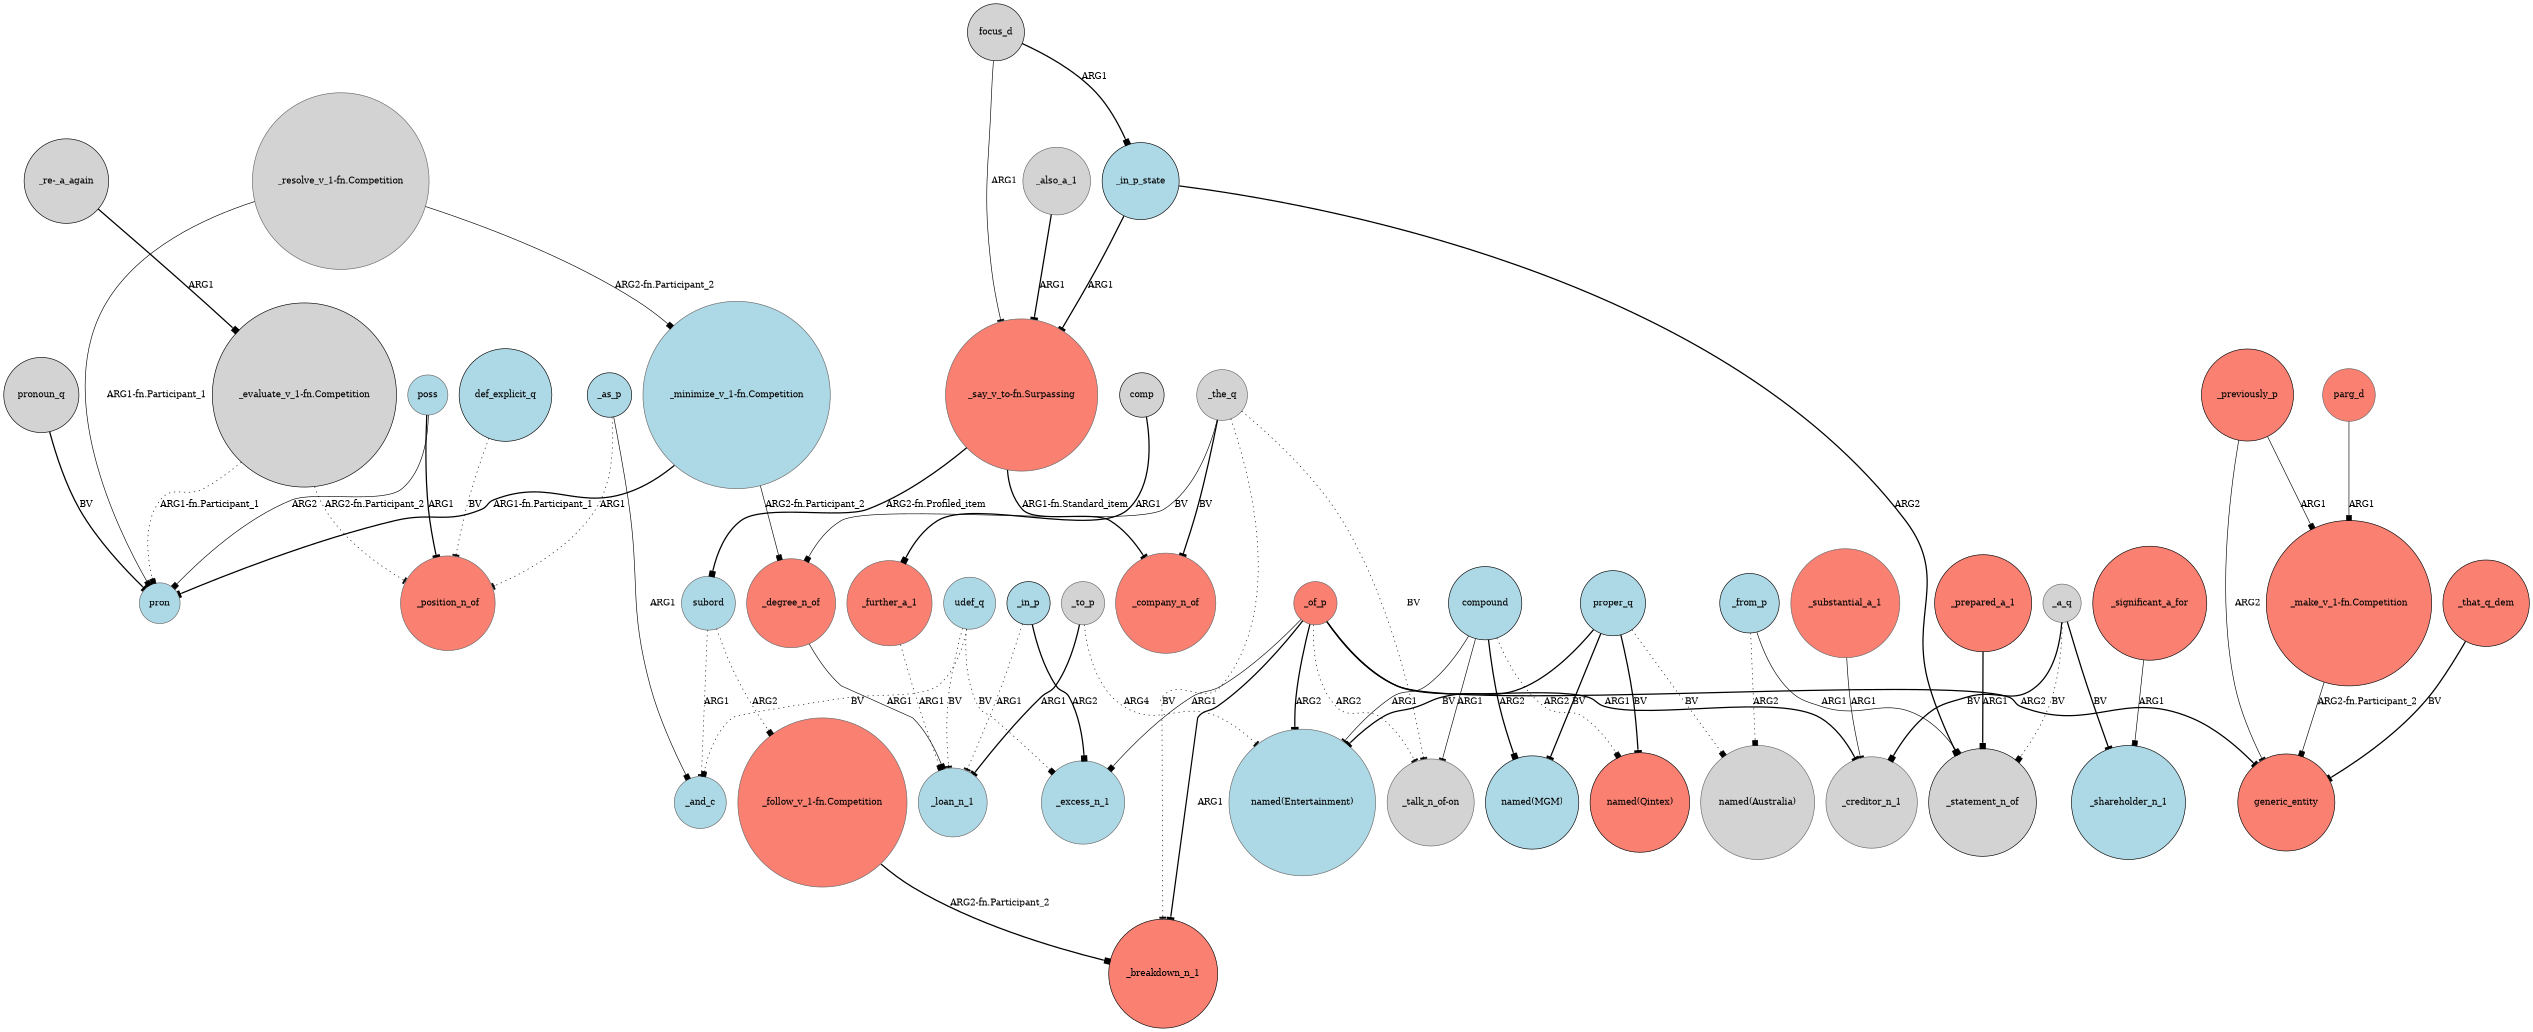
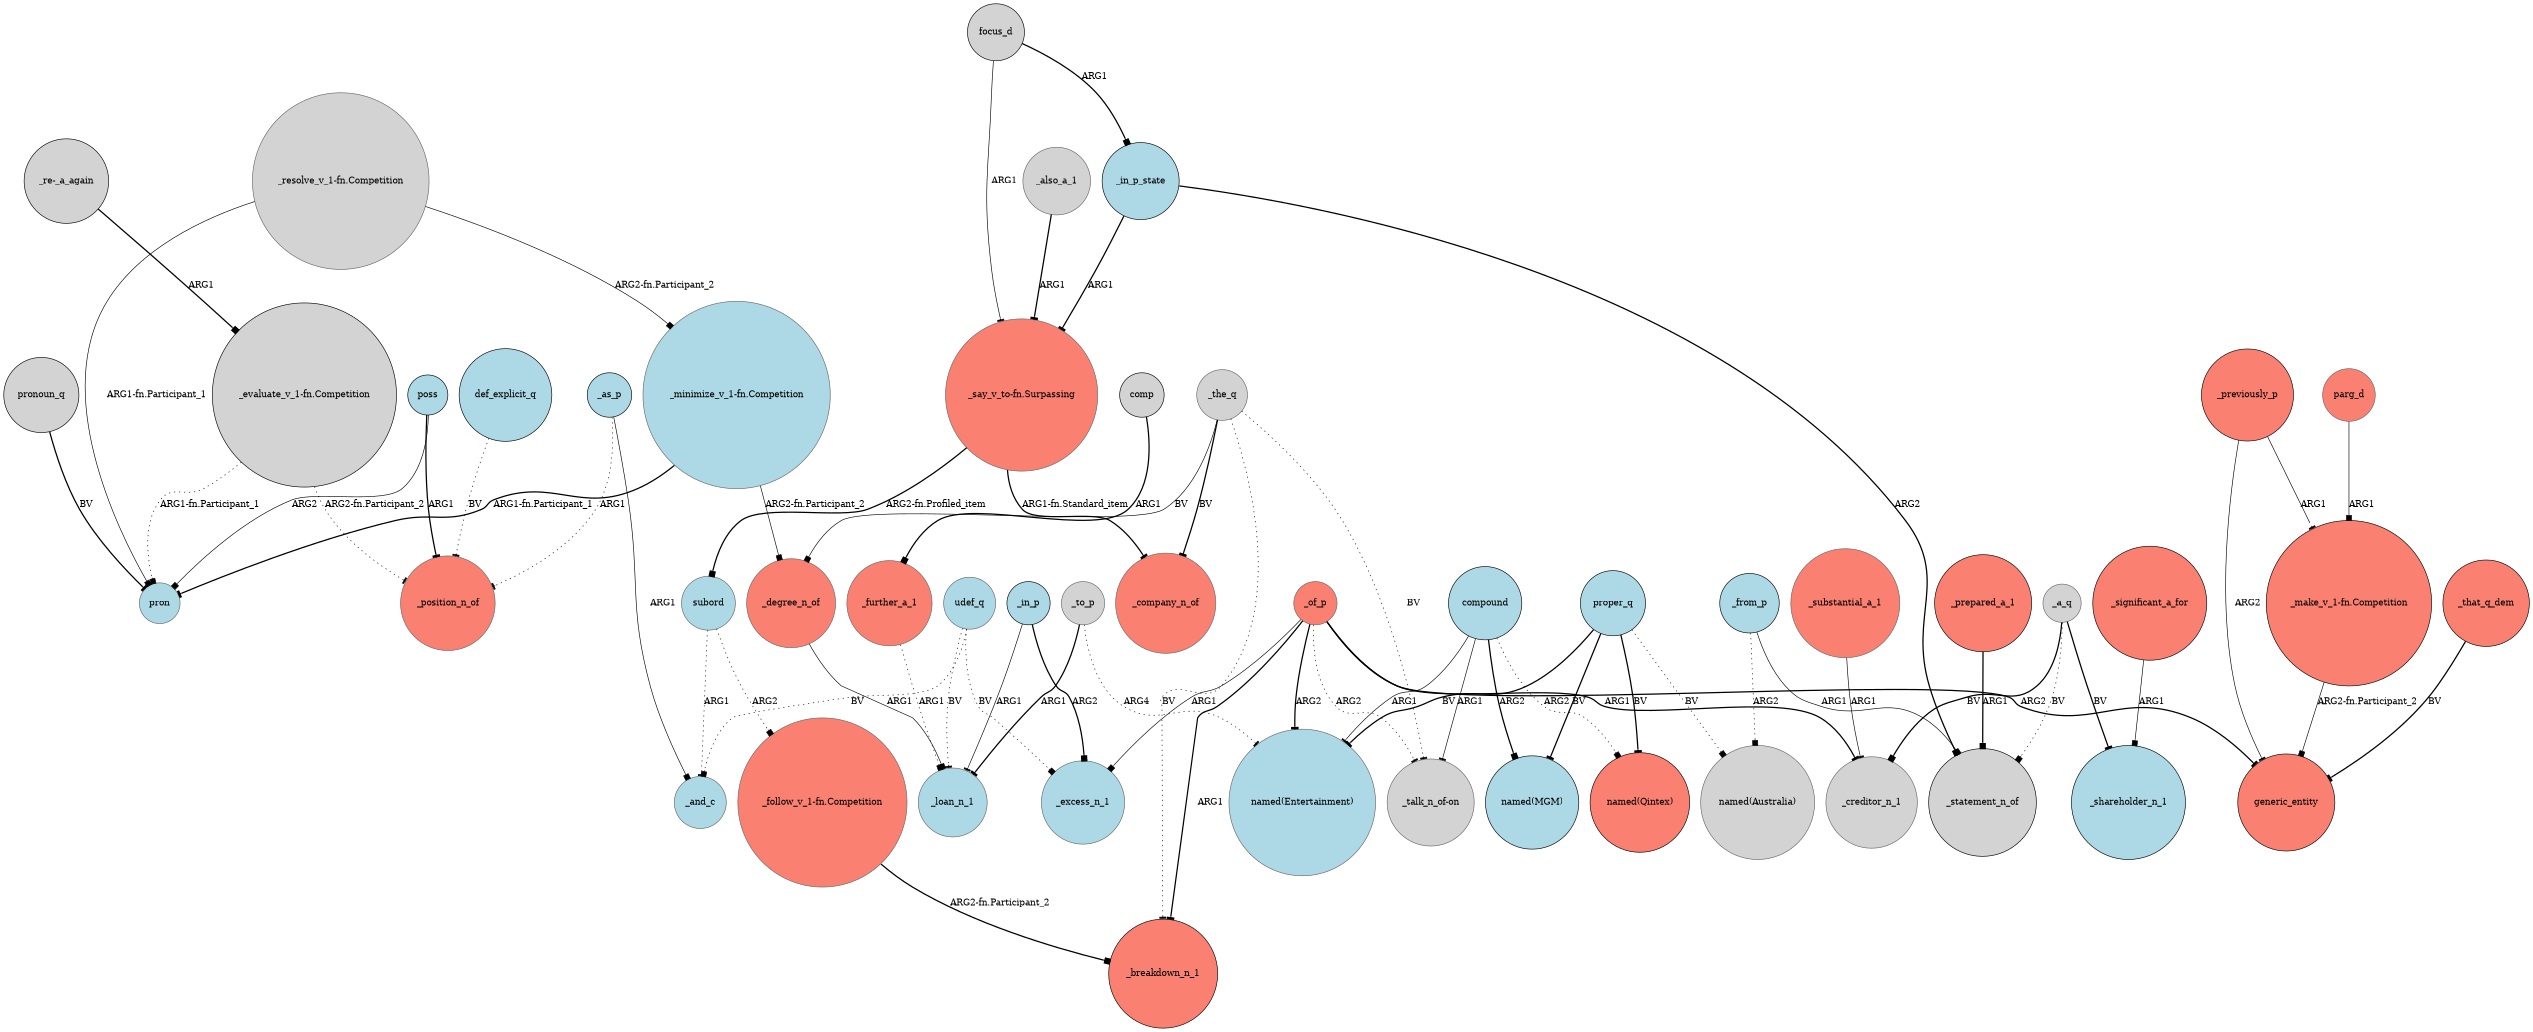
(428, 395) -> (428, 395)
(2289, 480) -> (2289, 480)
(997, 697) -> (997, 697)
